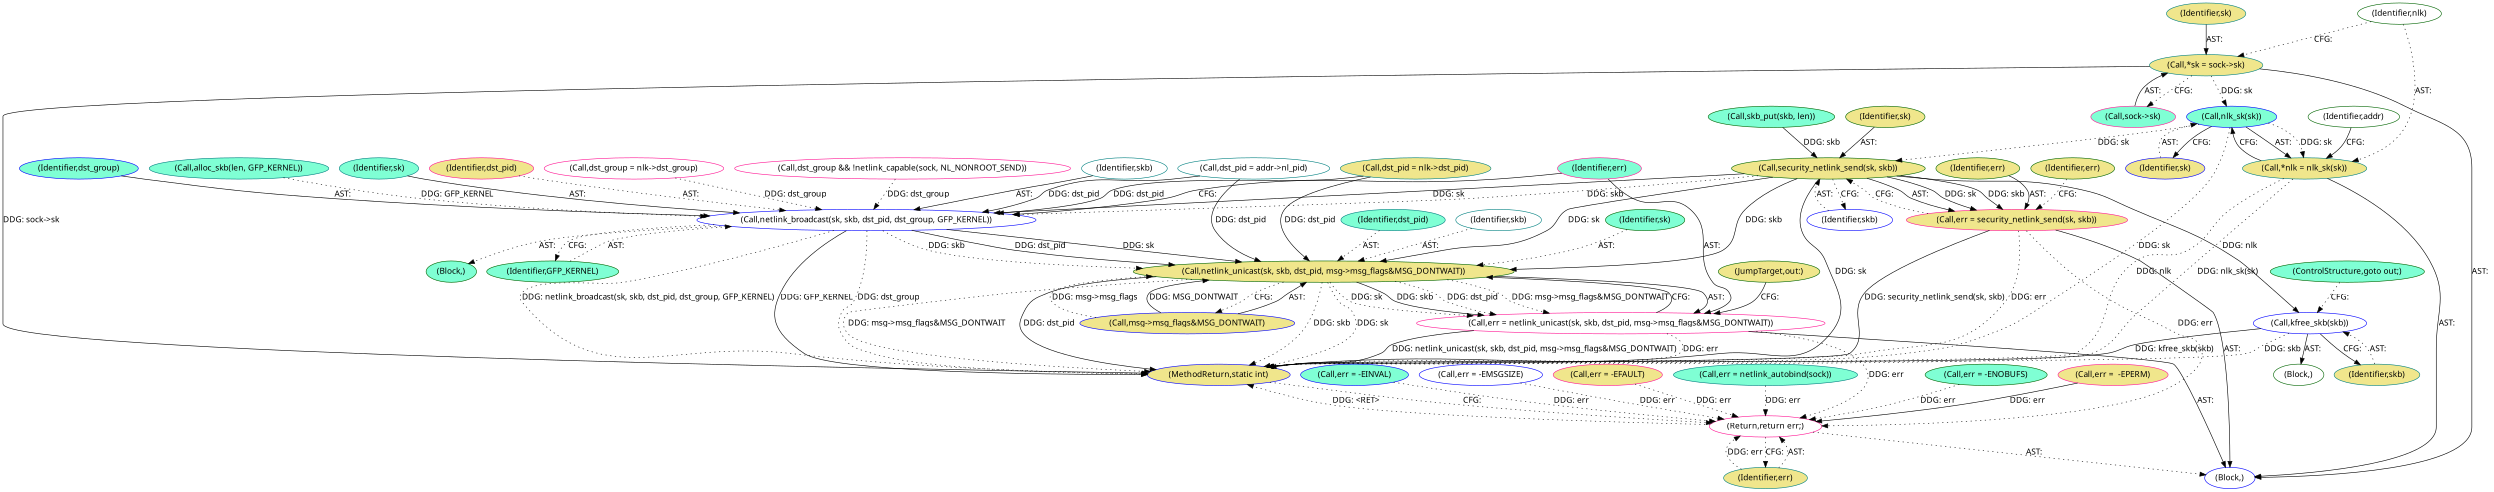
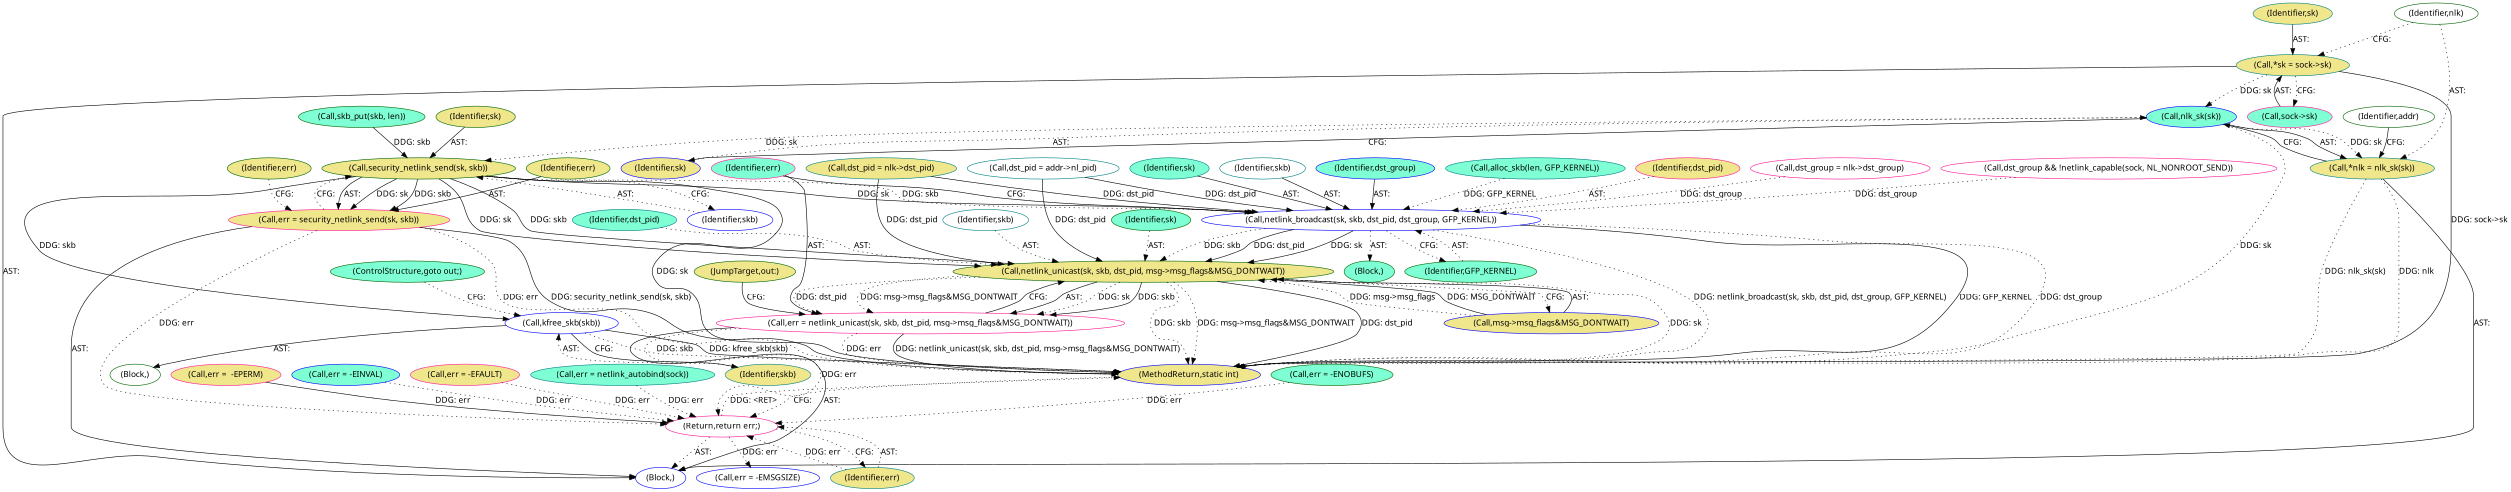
(2240, 246) -> (58, 246)
(1619, 401) -> (736, 447)
